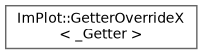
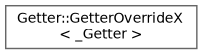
(101, 27) -> (101, 27)
